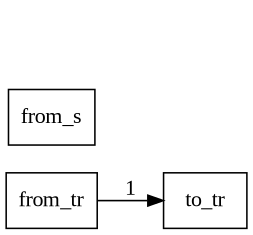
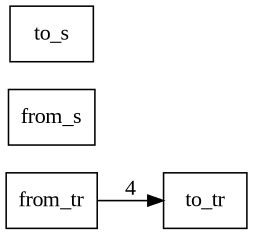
none -> (52, 34)
(130, 189) -> (130, 189)
